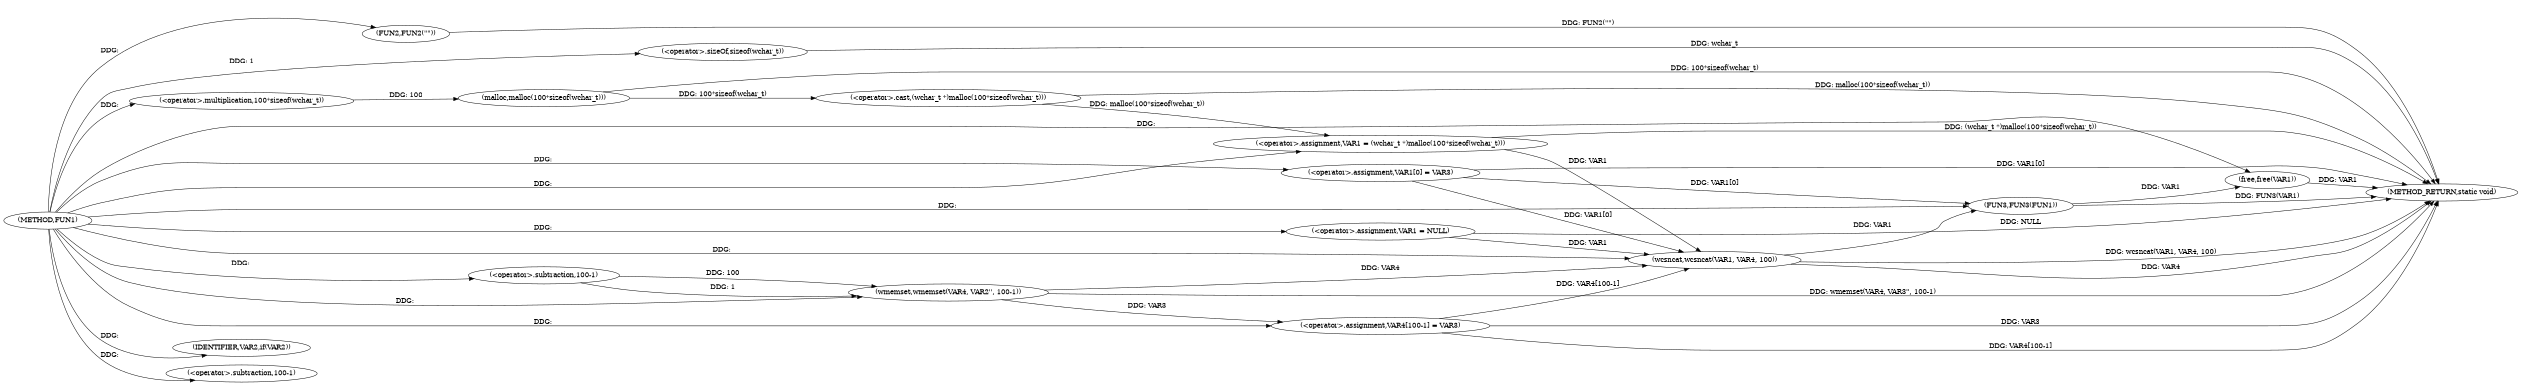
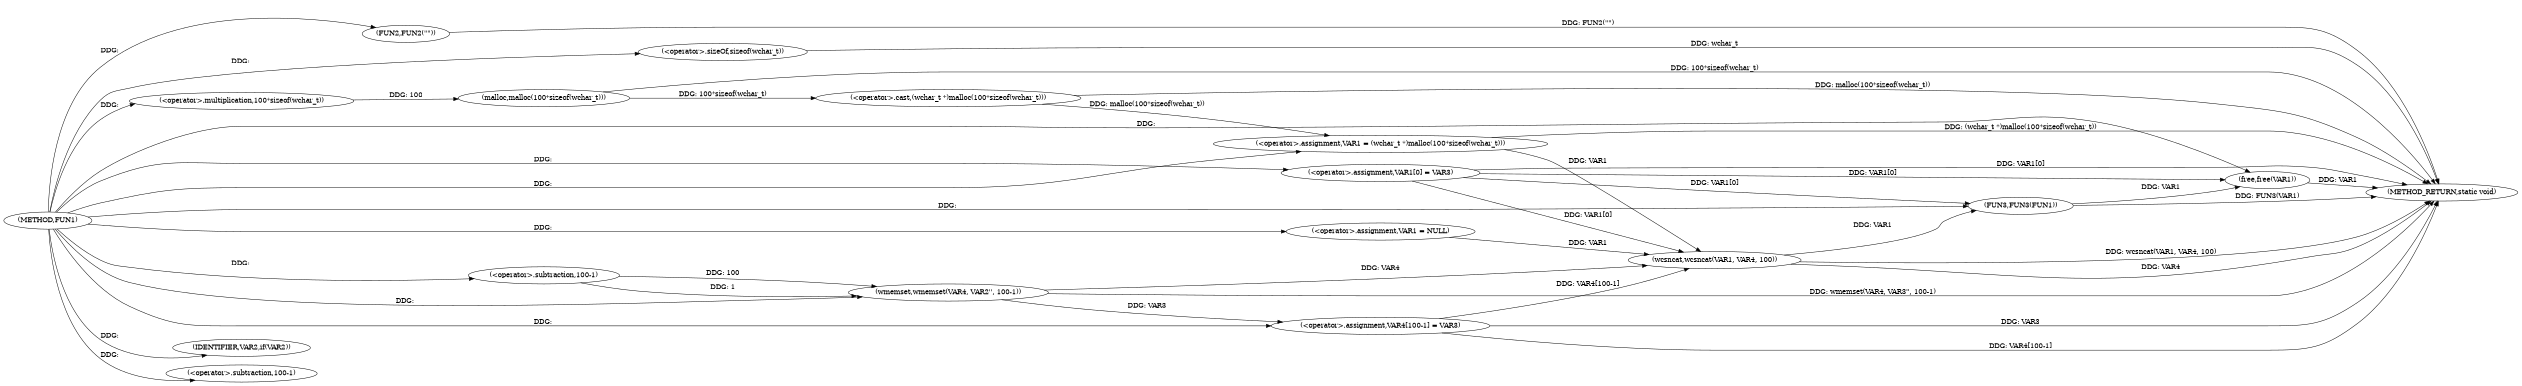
(242, 62) -> (242, 62)
none -> (1850, 177)
(1908, 232) -> none
(848, 253) -> none
